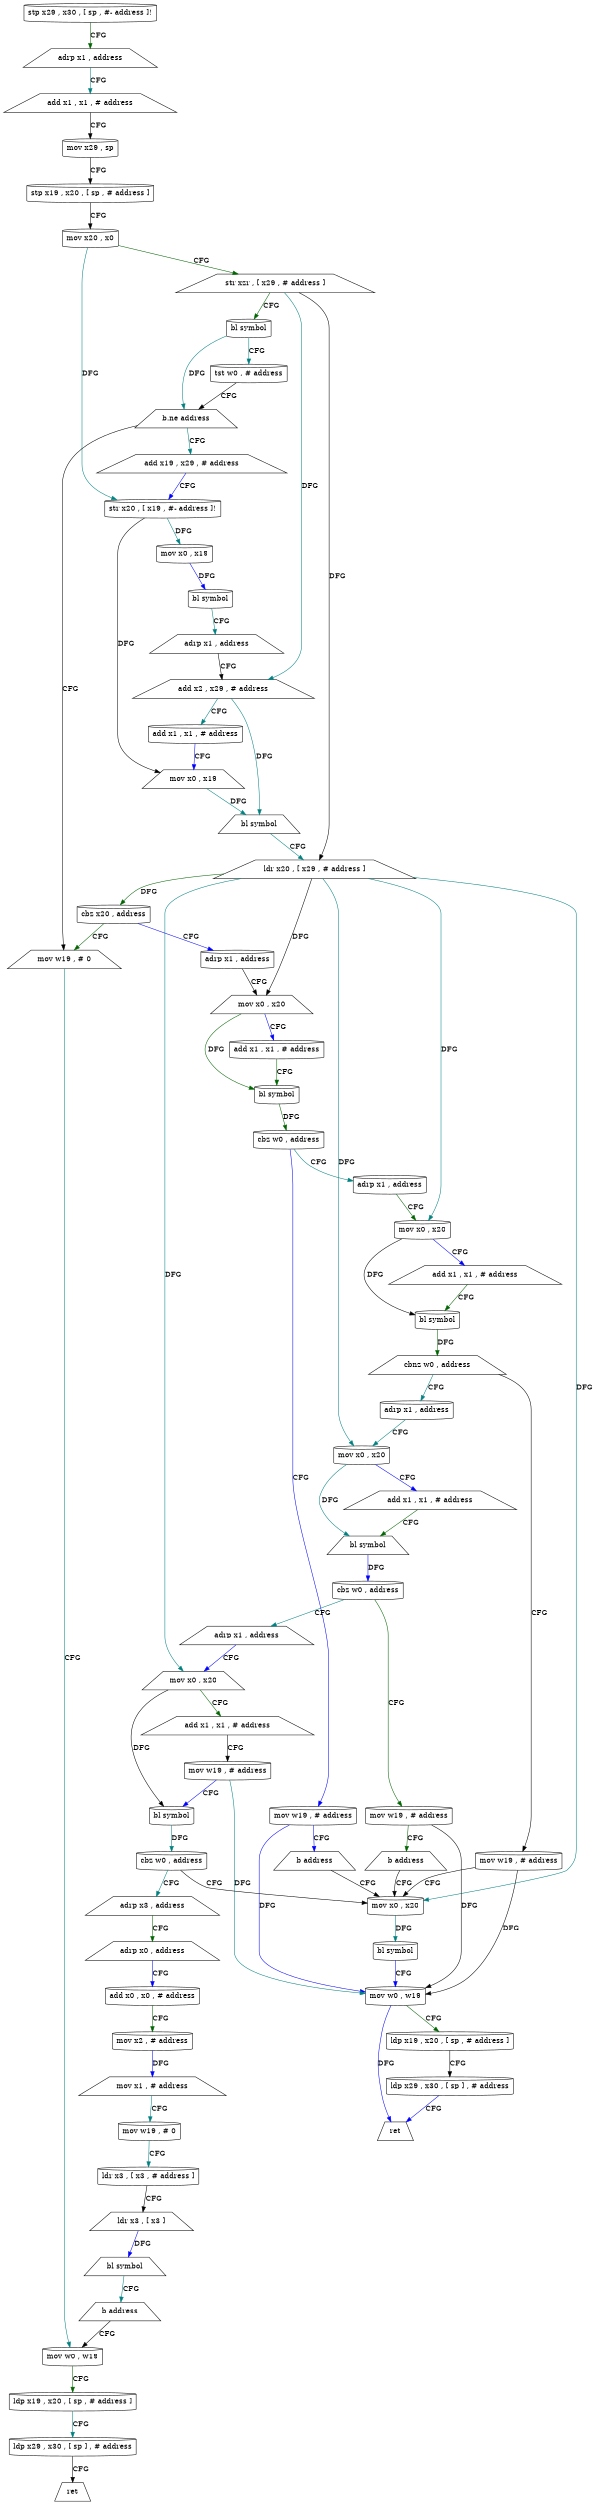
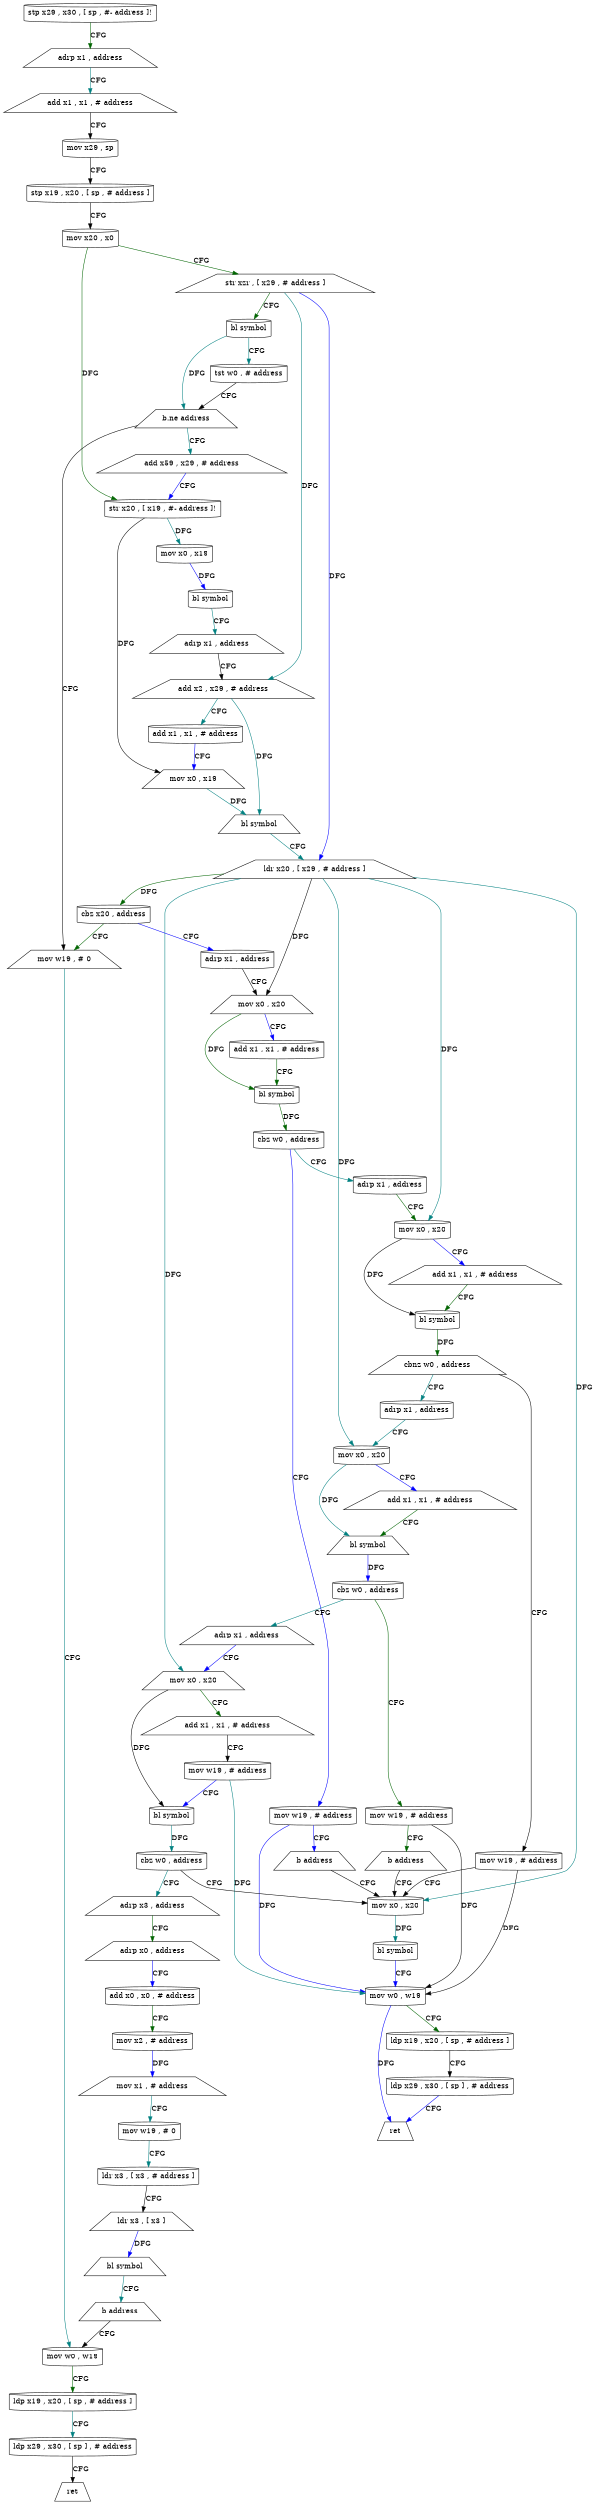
(82, 380) -> (82, 380)
(192, 464) -> (192, 464)
(329, 568) -> (329, 568)
